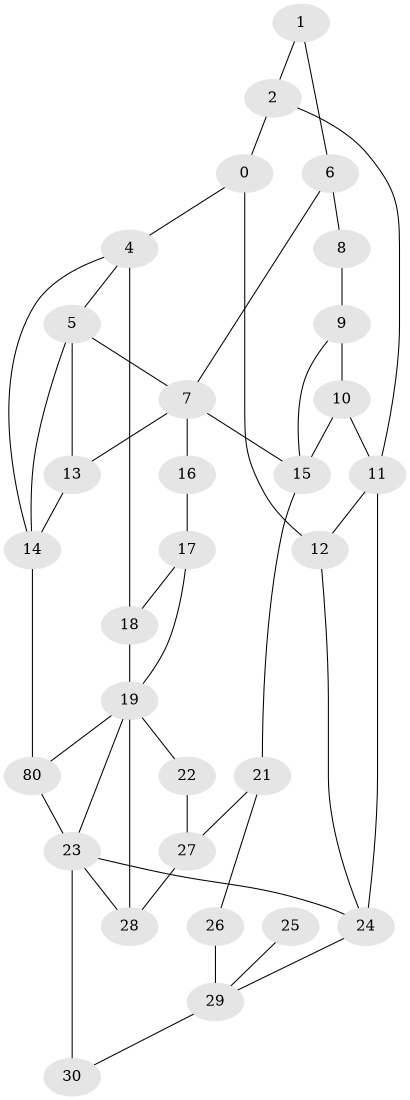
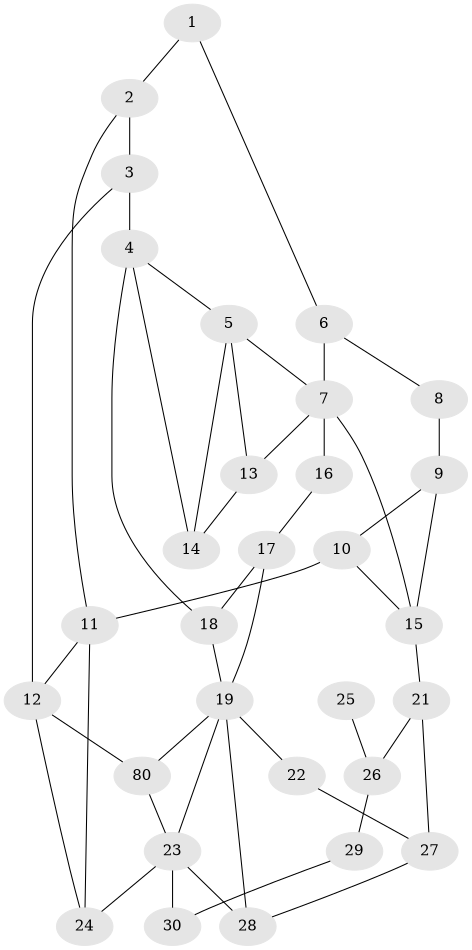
(245, 174) -> (130, 174)
(32, 663) -> (80, 734)
(253, 964) -> (359, 738)
(291, 964) -> none
